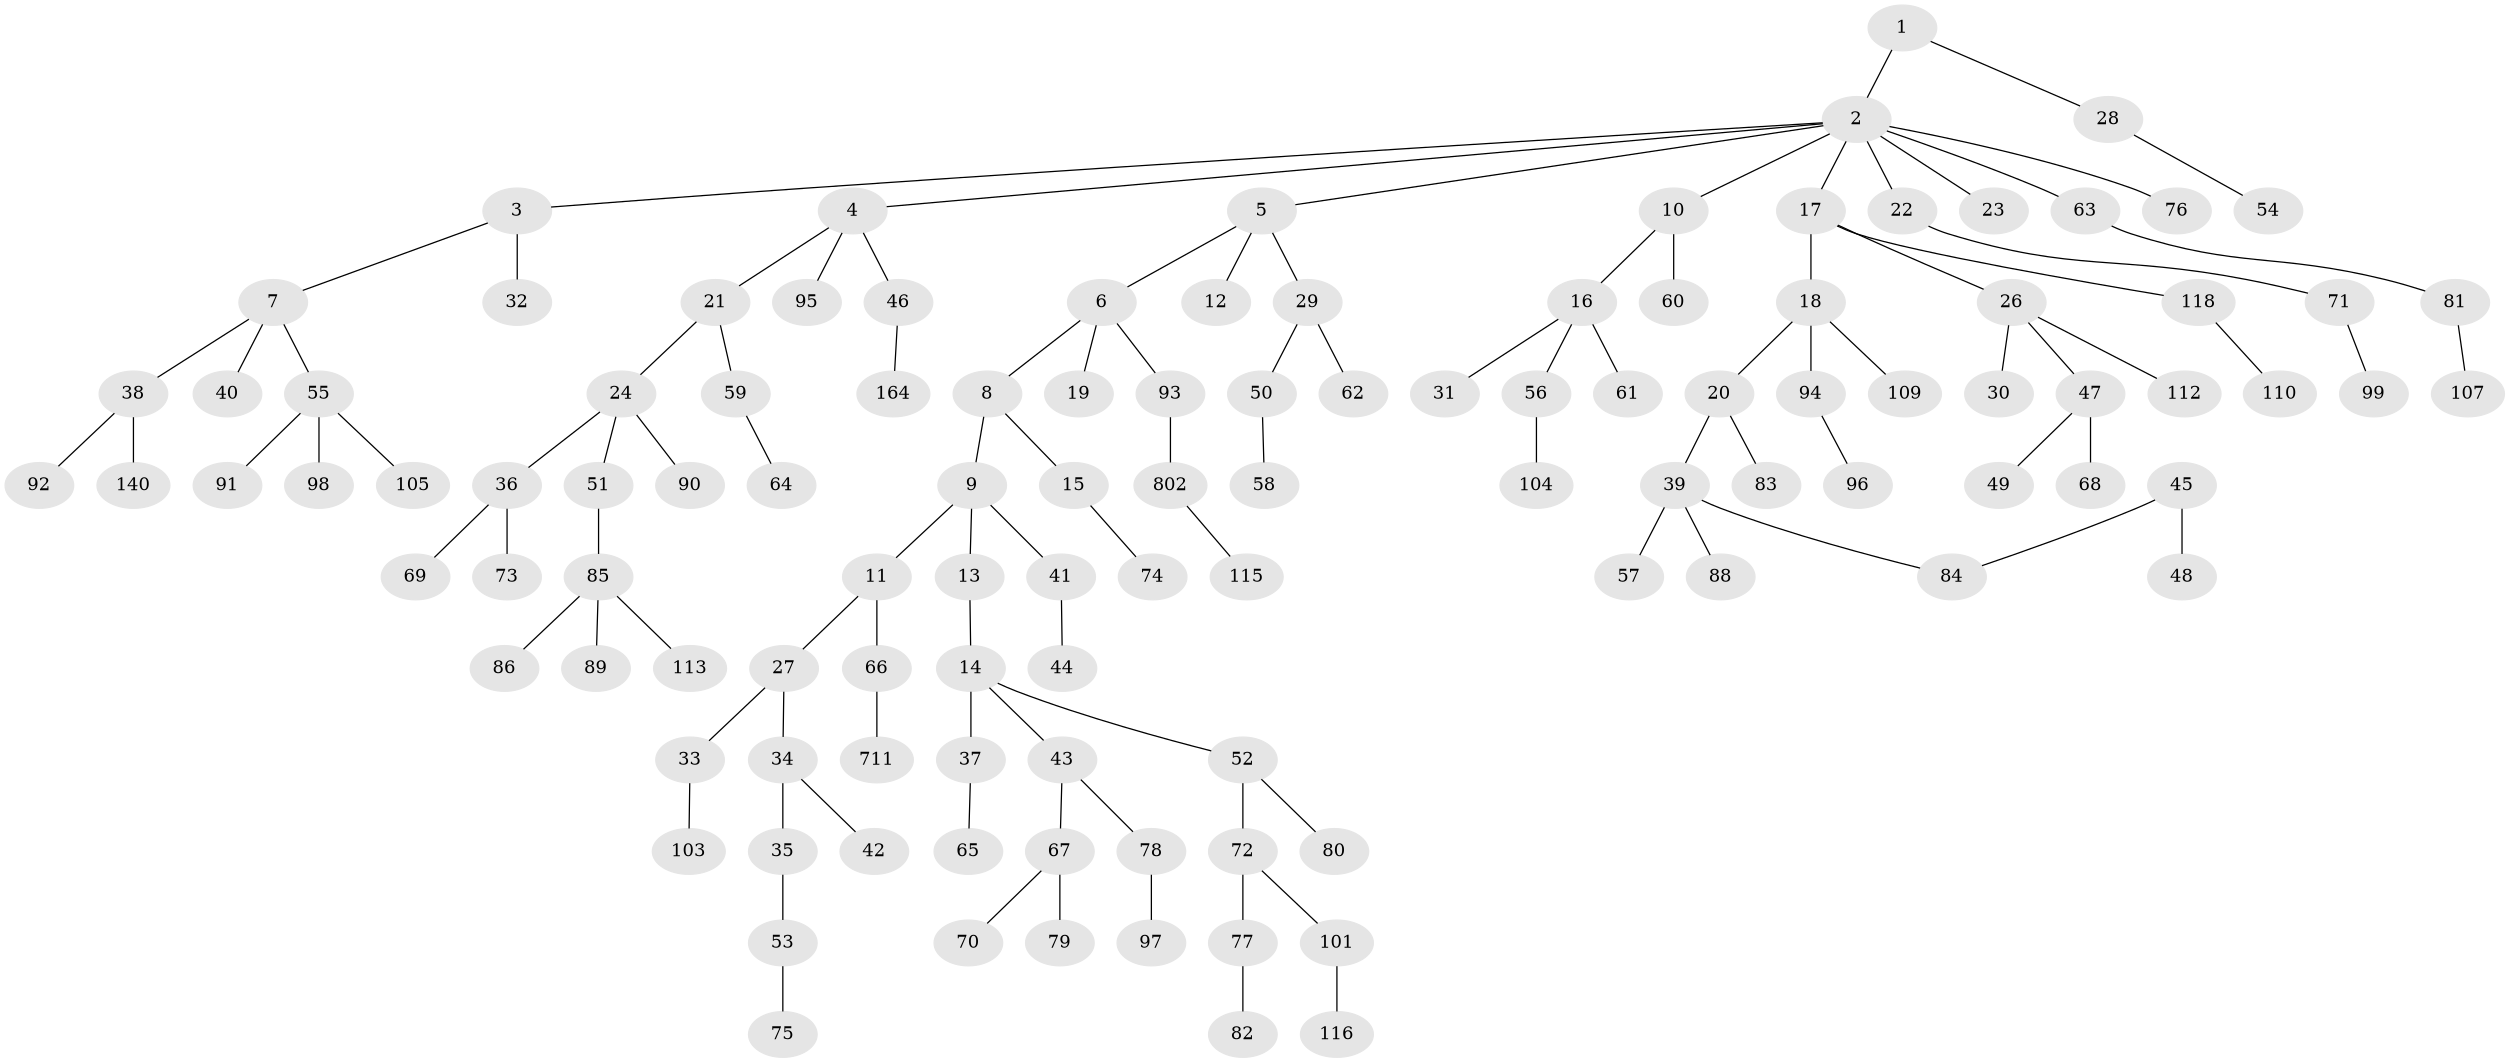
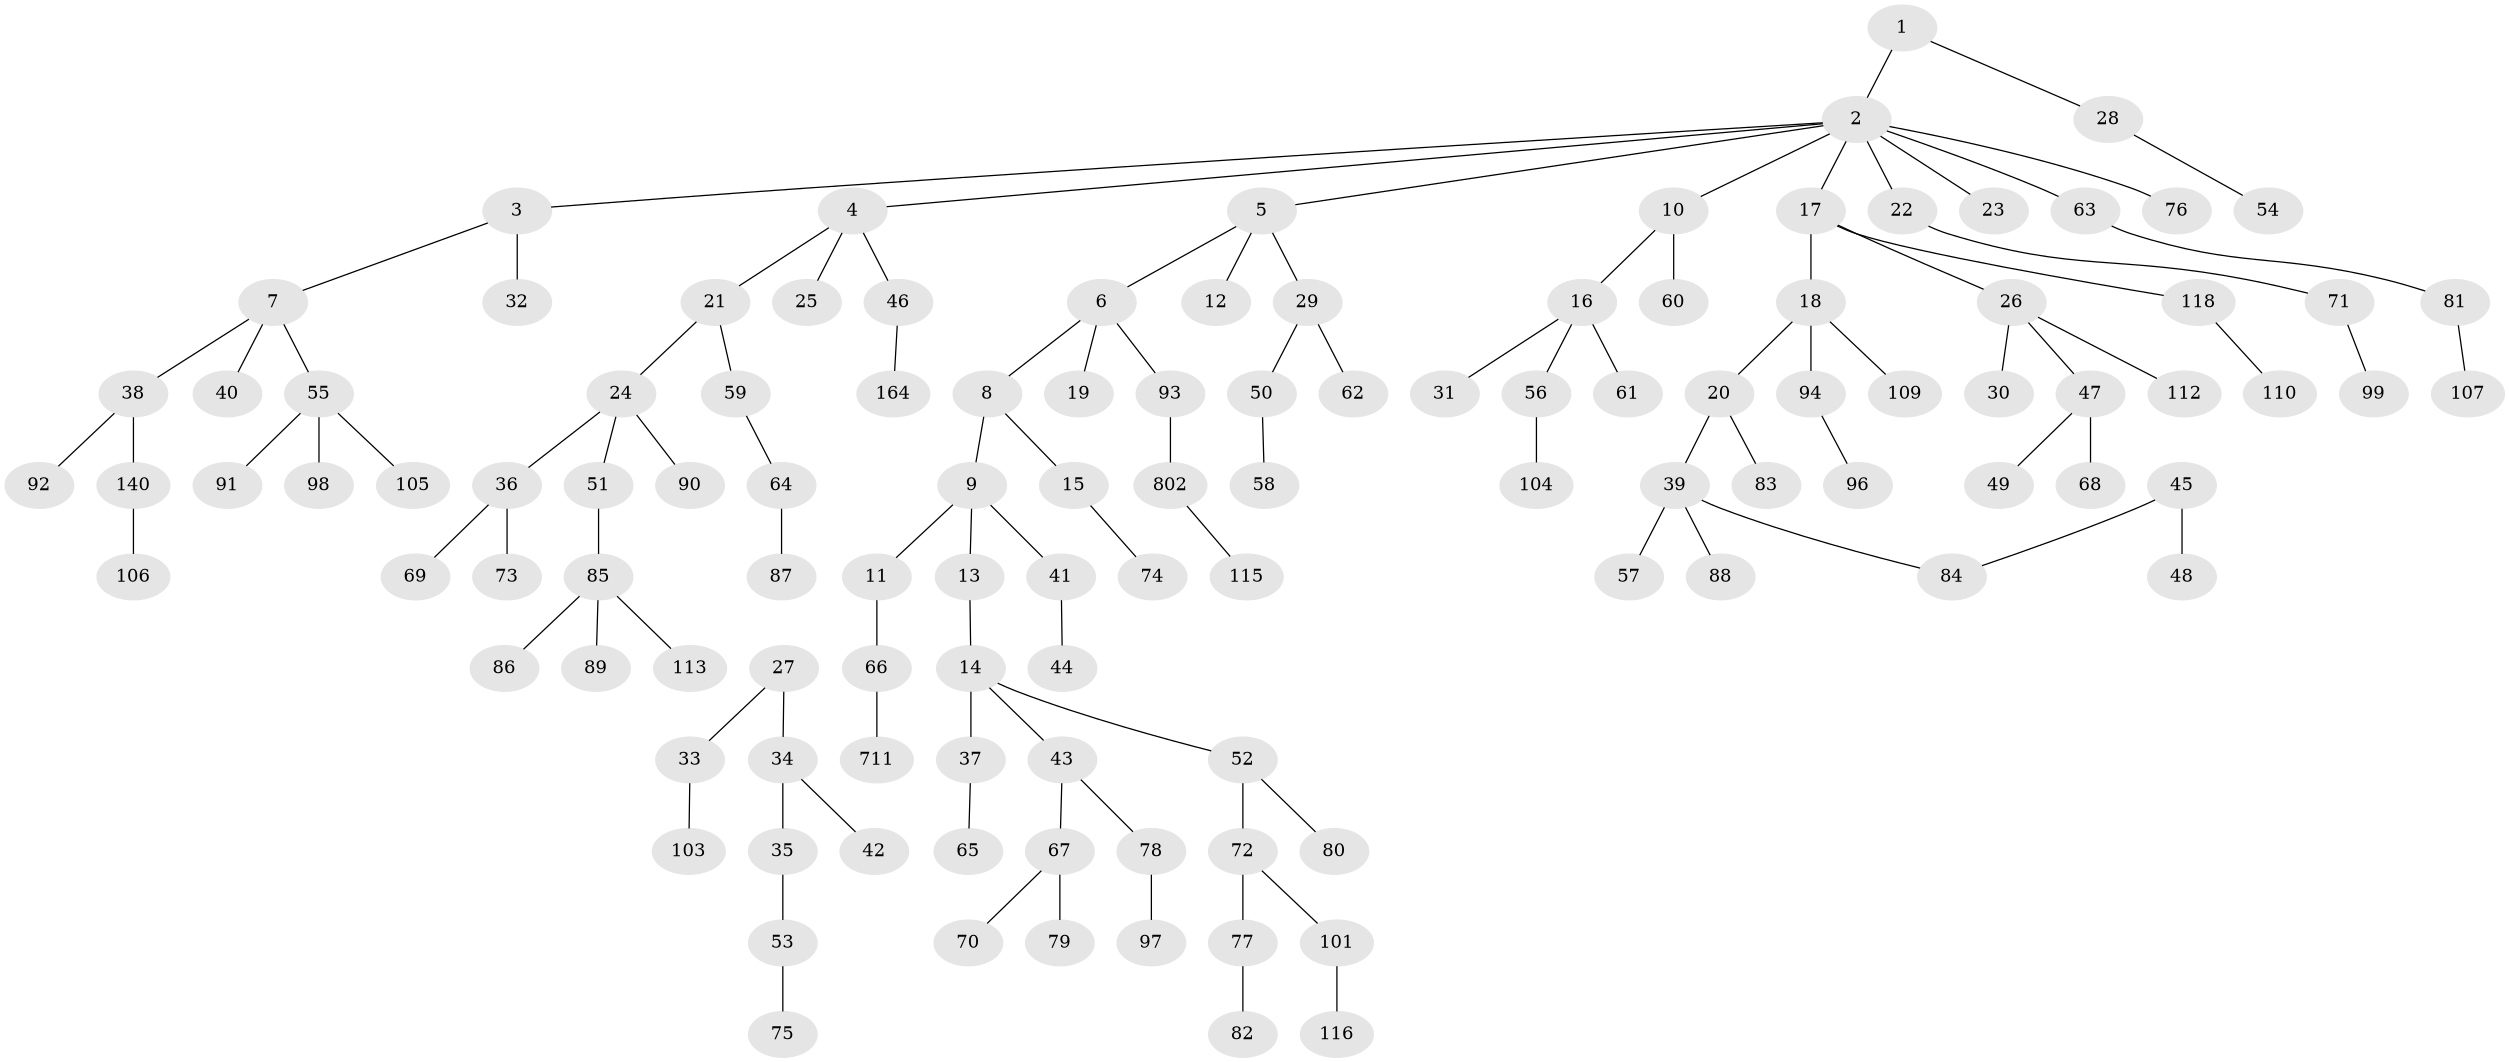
(807, 302) -> (807, 302)
none -> (133, 577)
none -> (782, 577)
(830, 623) -> none
